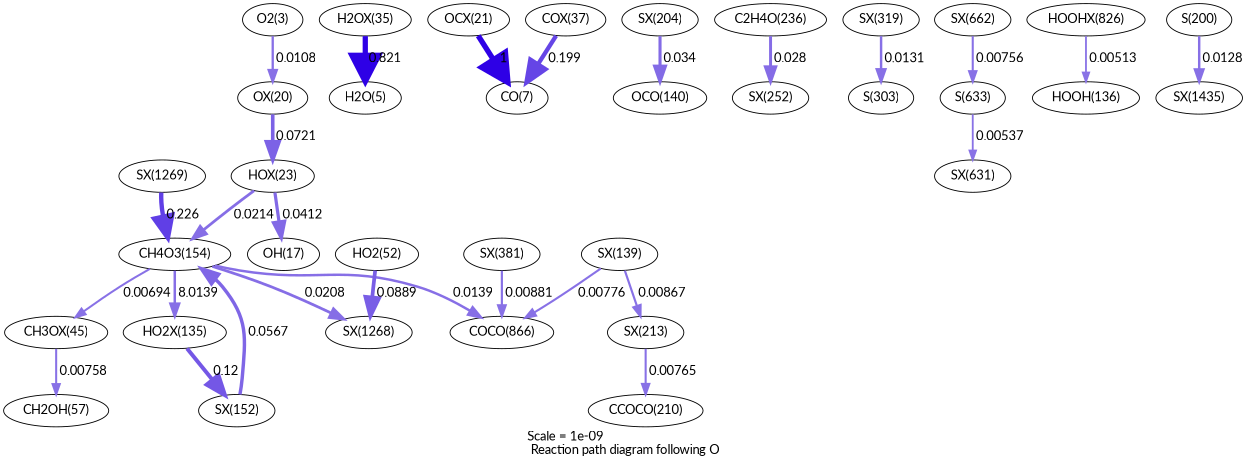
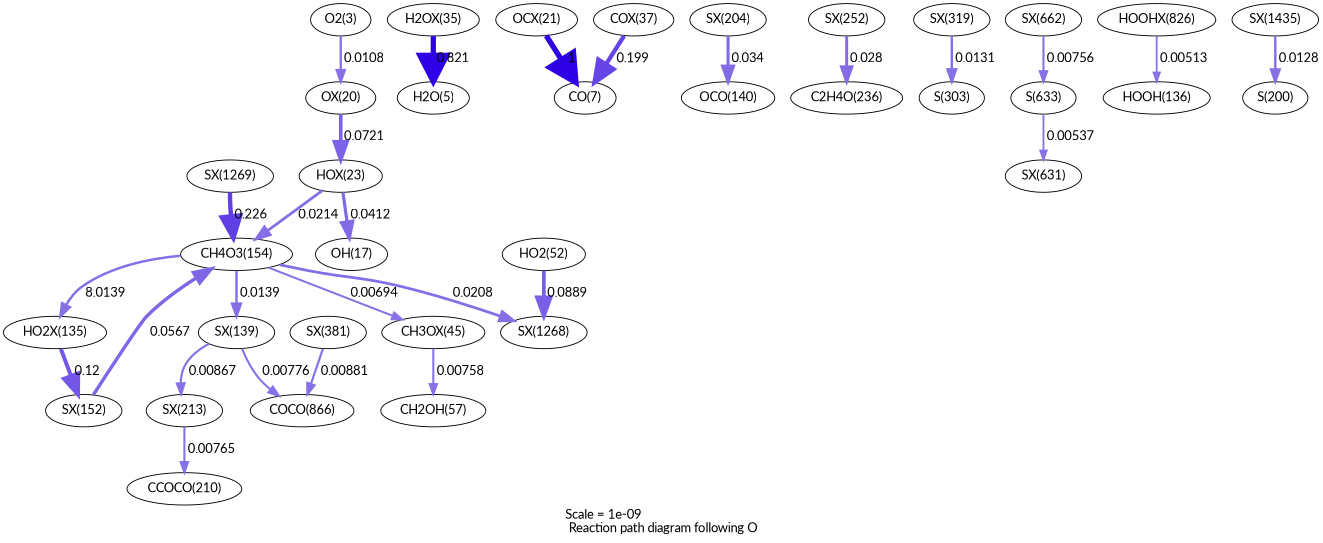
(771, 51) -> (847, 51)
(1199, 53) -> (1275, 53)
(345, 275) -> (237, 287)
